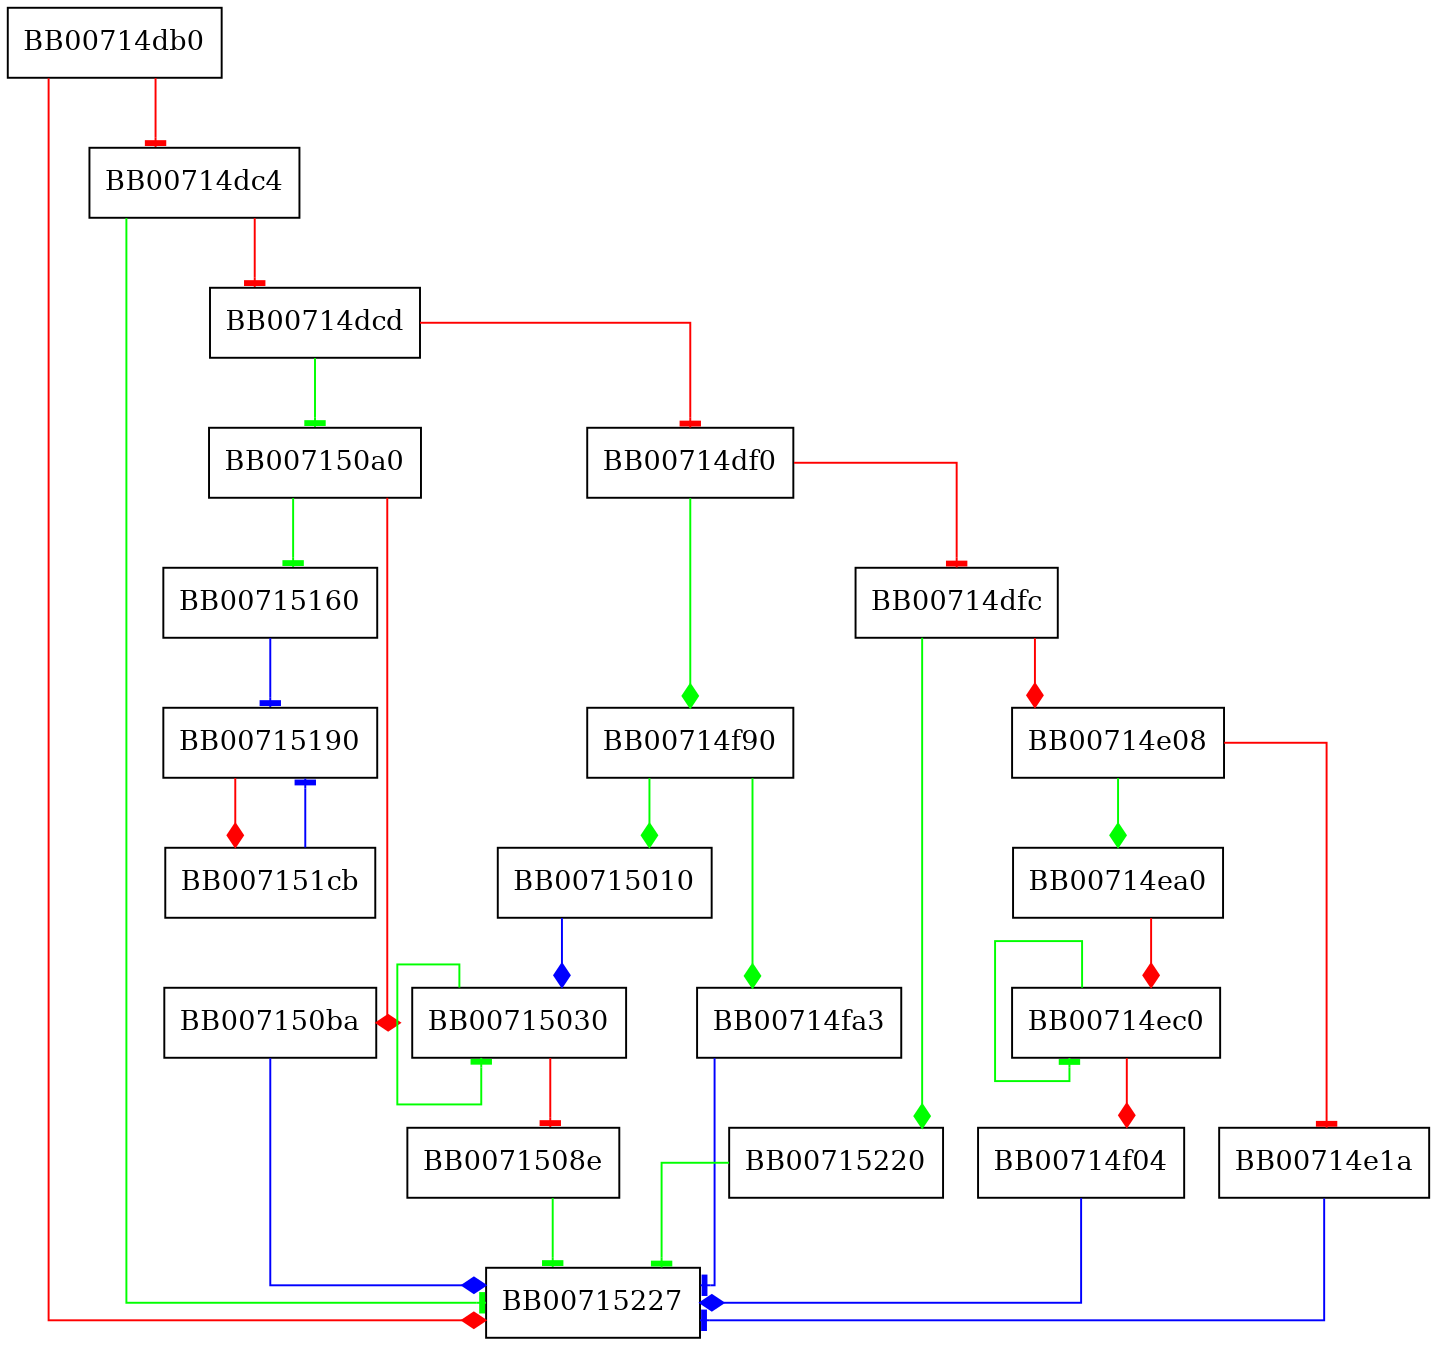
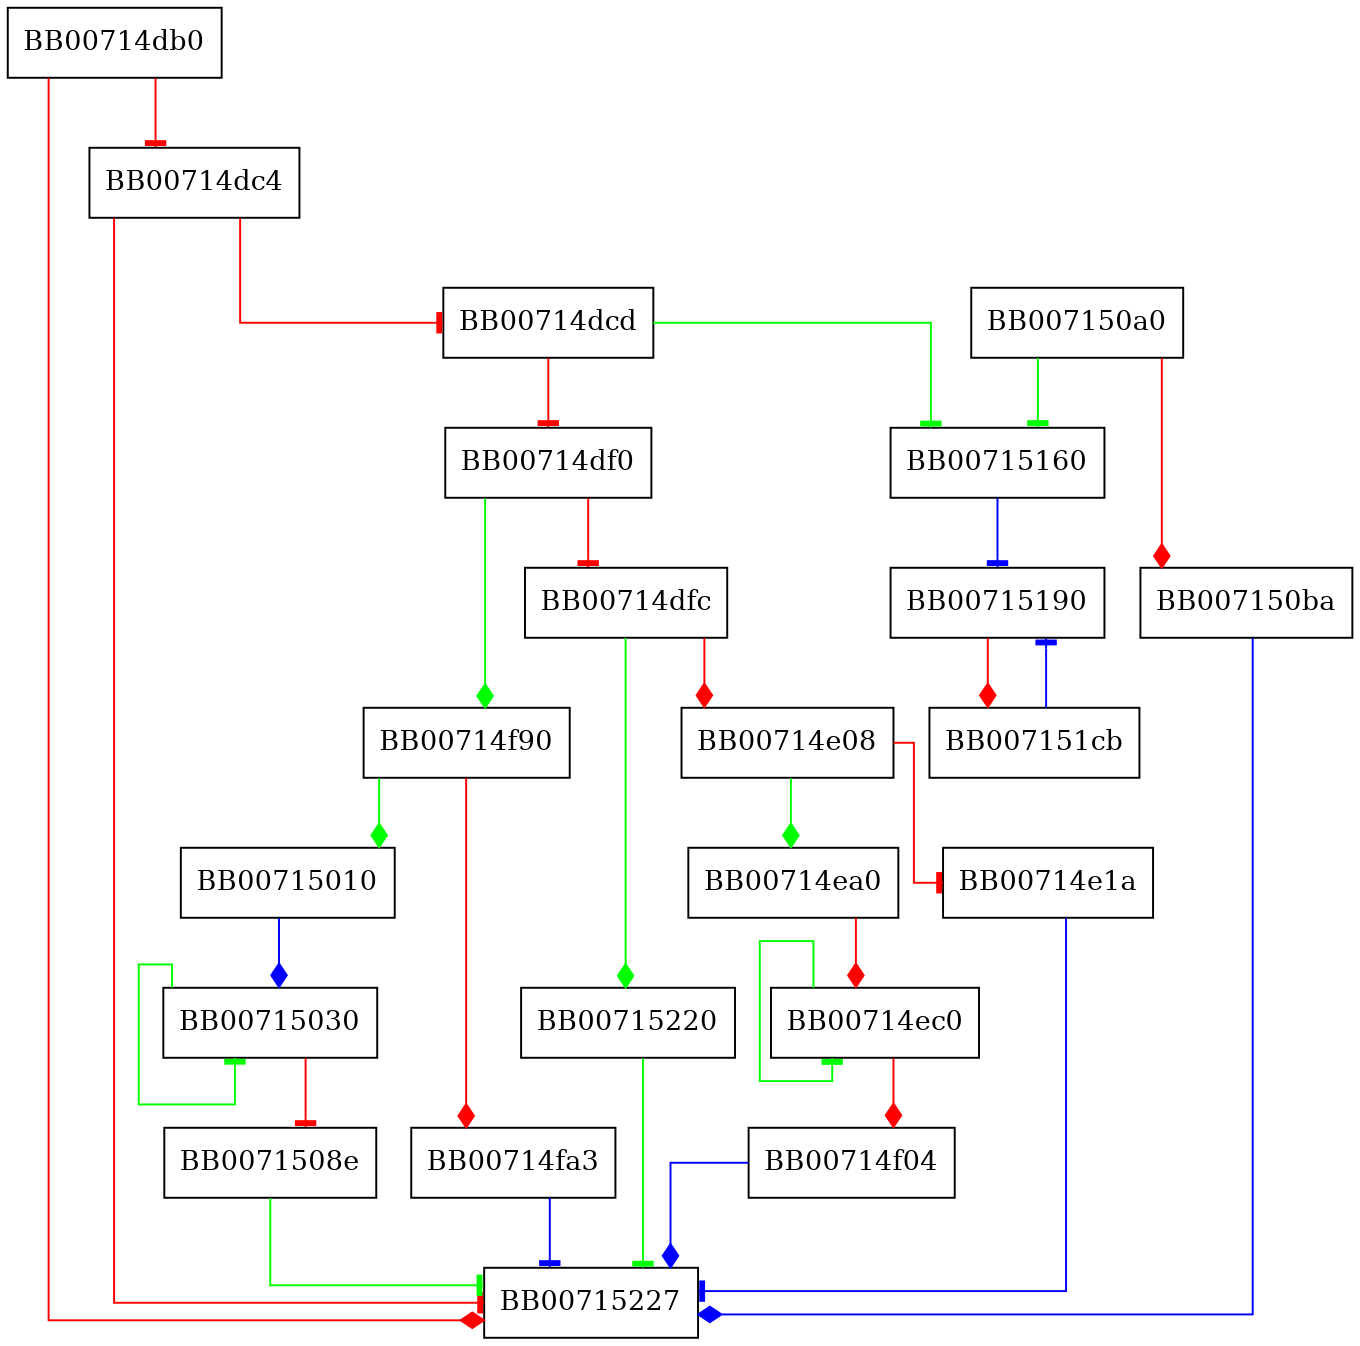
(315, 388) -> (840, 323)
(752, 871) -> (466, 941)
(126, 935) -> (114, 941)
